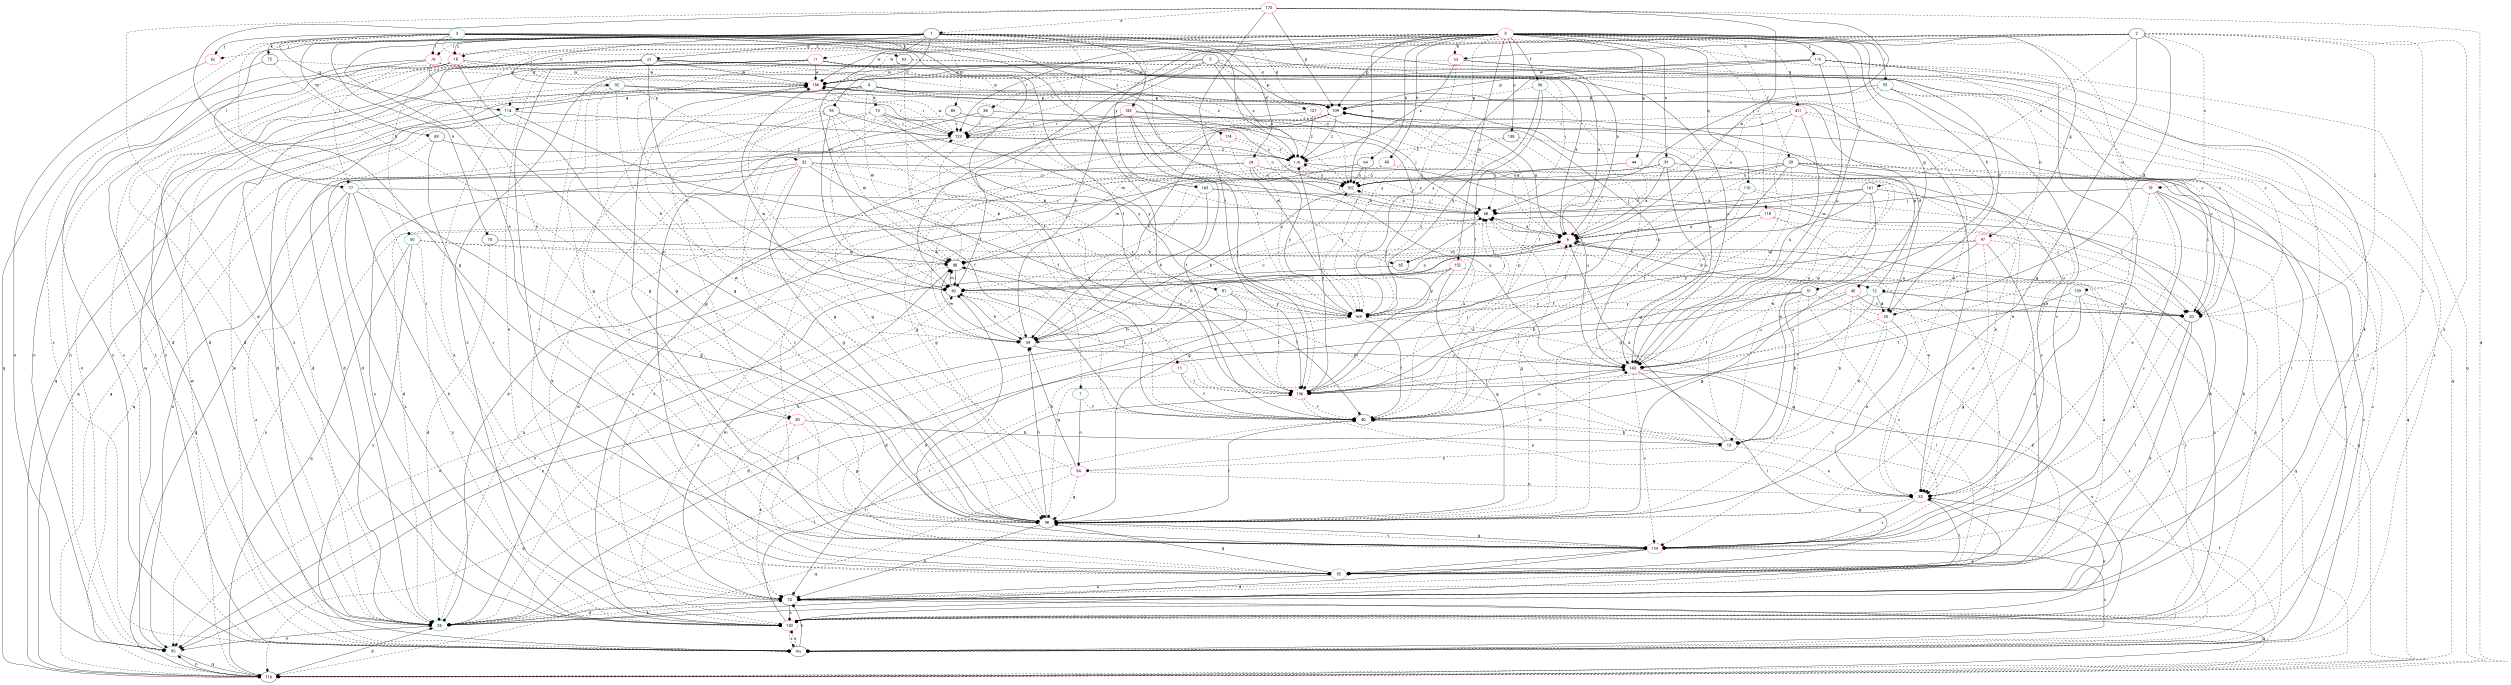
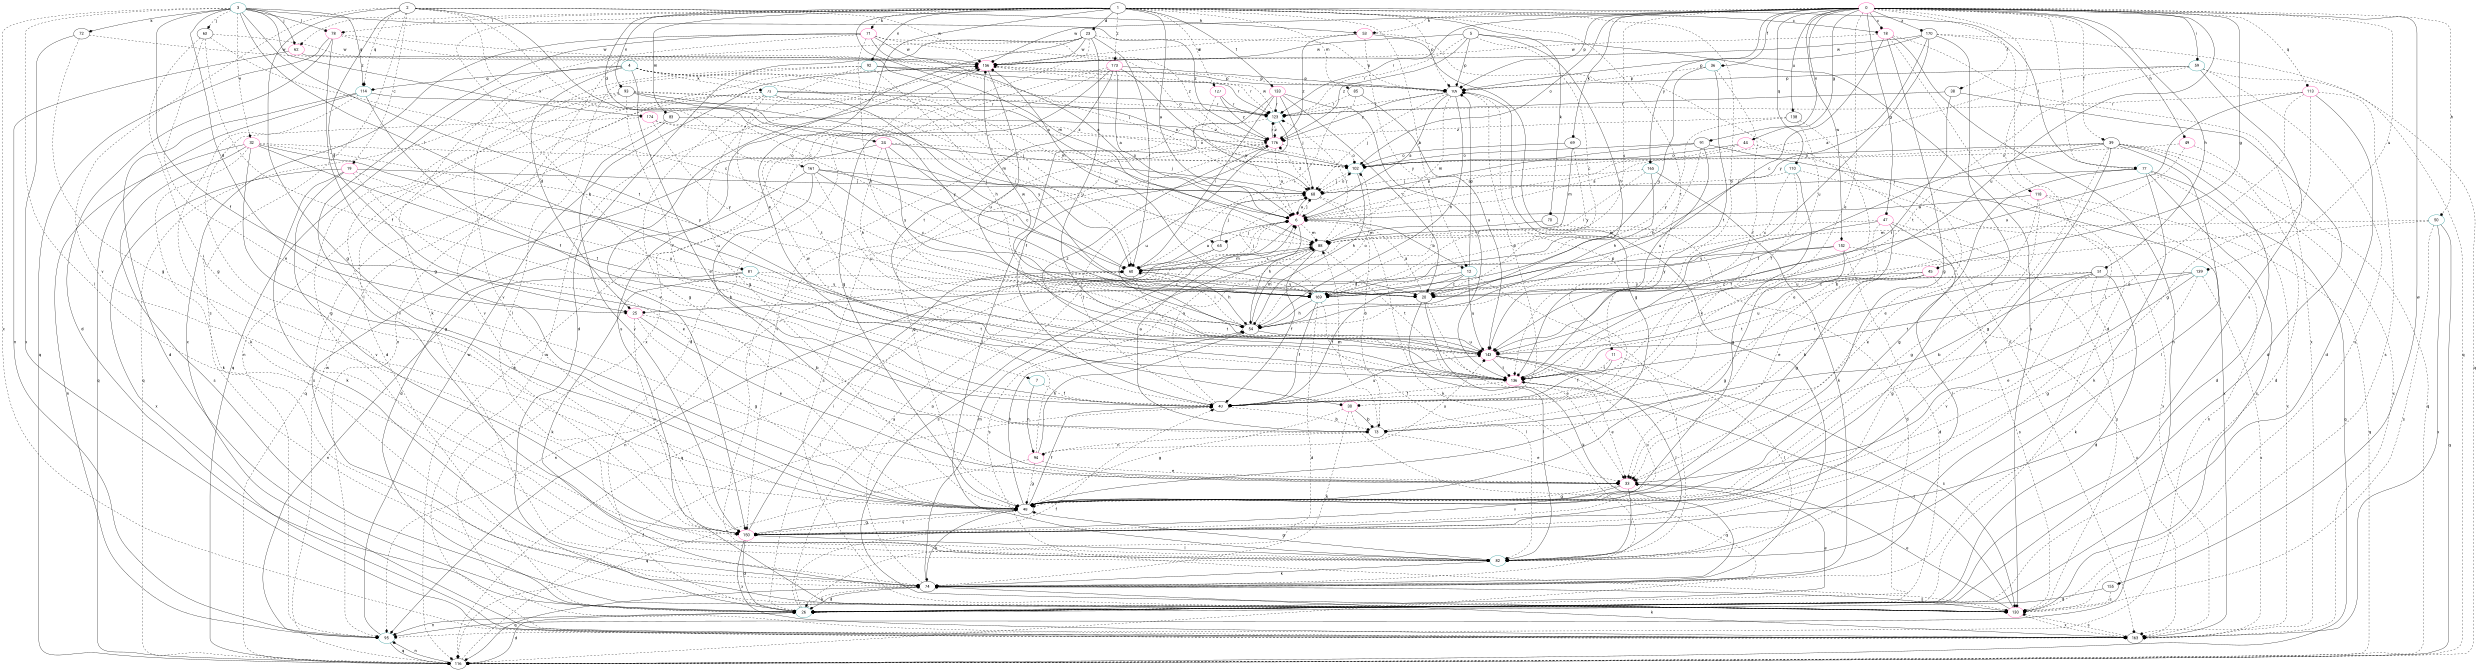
(1102, 21) -> (1116, 35)
(1004, 72) -> (911, 77)
(1293, 111) -> none
(1798, 111) -> (2310, 91)
(1366, 162) -> (1573, 143)
(906, 191) -> (1548, 437)
(1683, 282) -> none
none -> (2110, 587)
